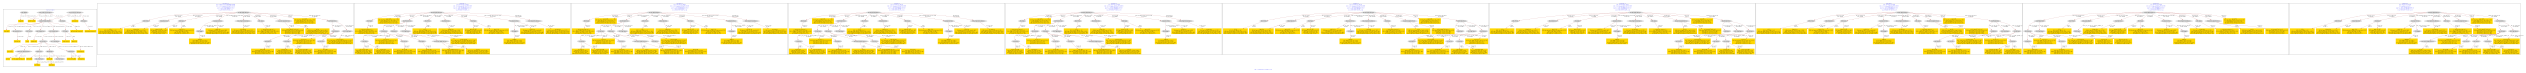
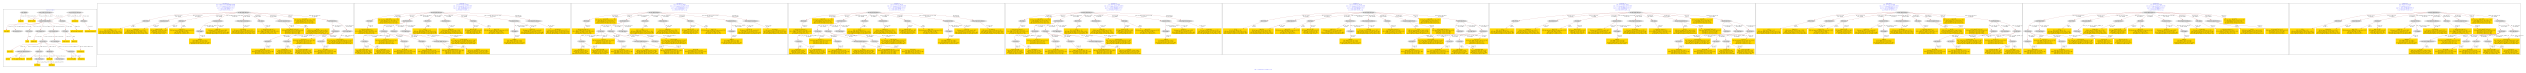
(17, 41) -> none
